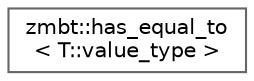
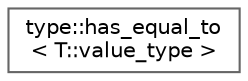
(127, 40) -> (124, 40)
